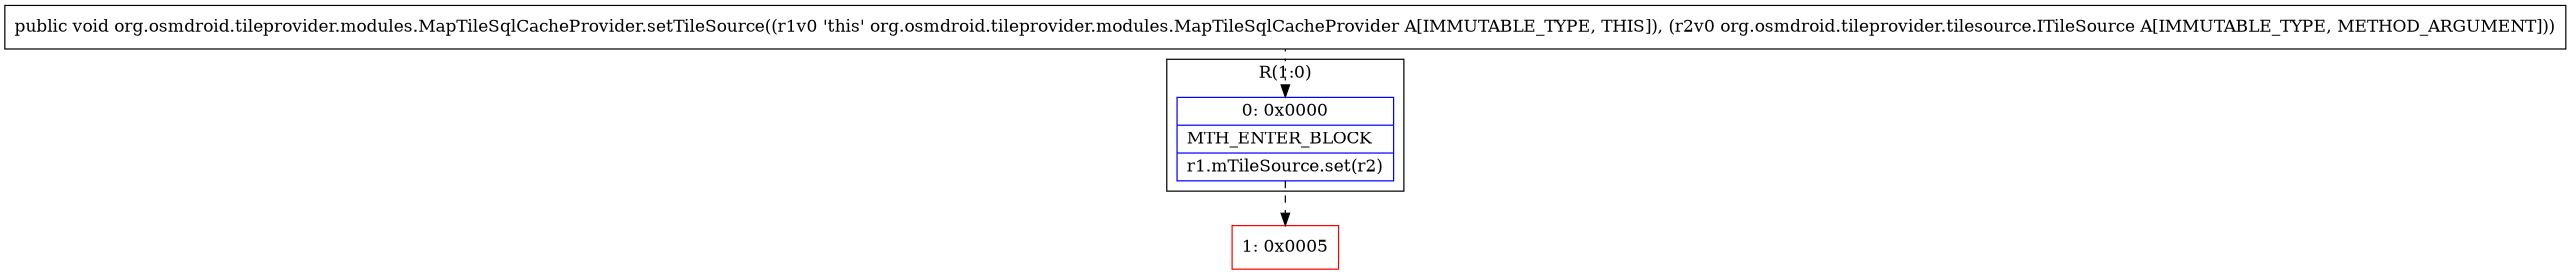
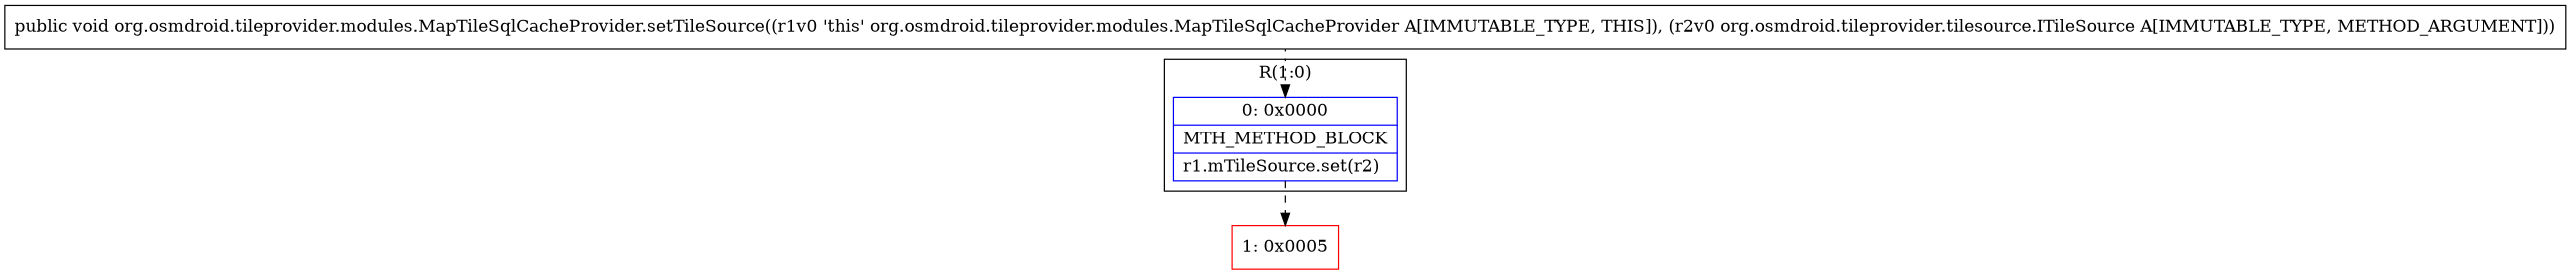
(1280, 139) -> (1285, 139)
